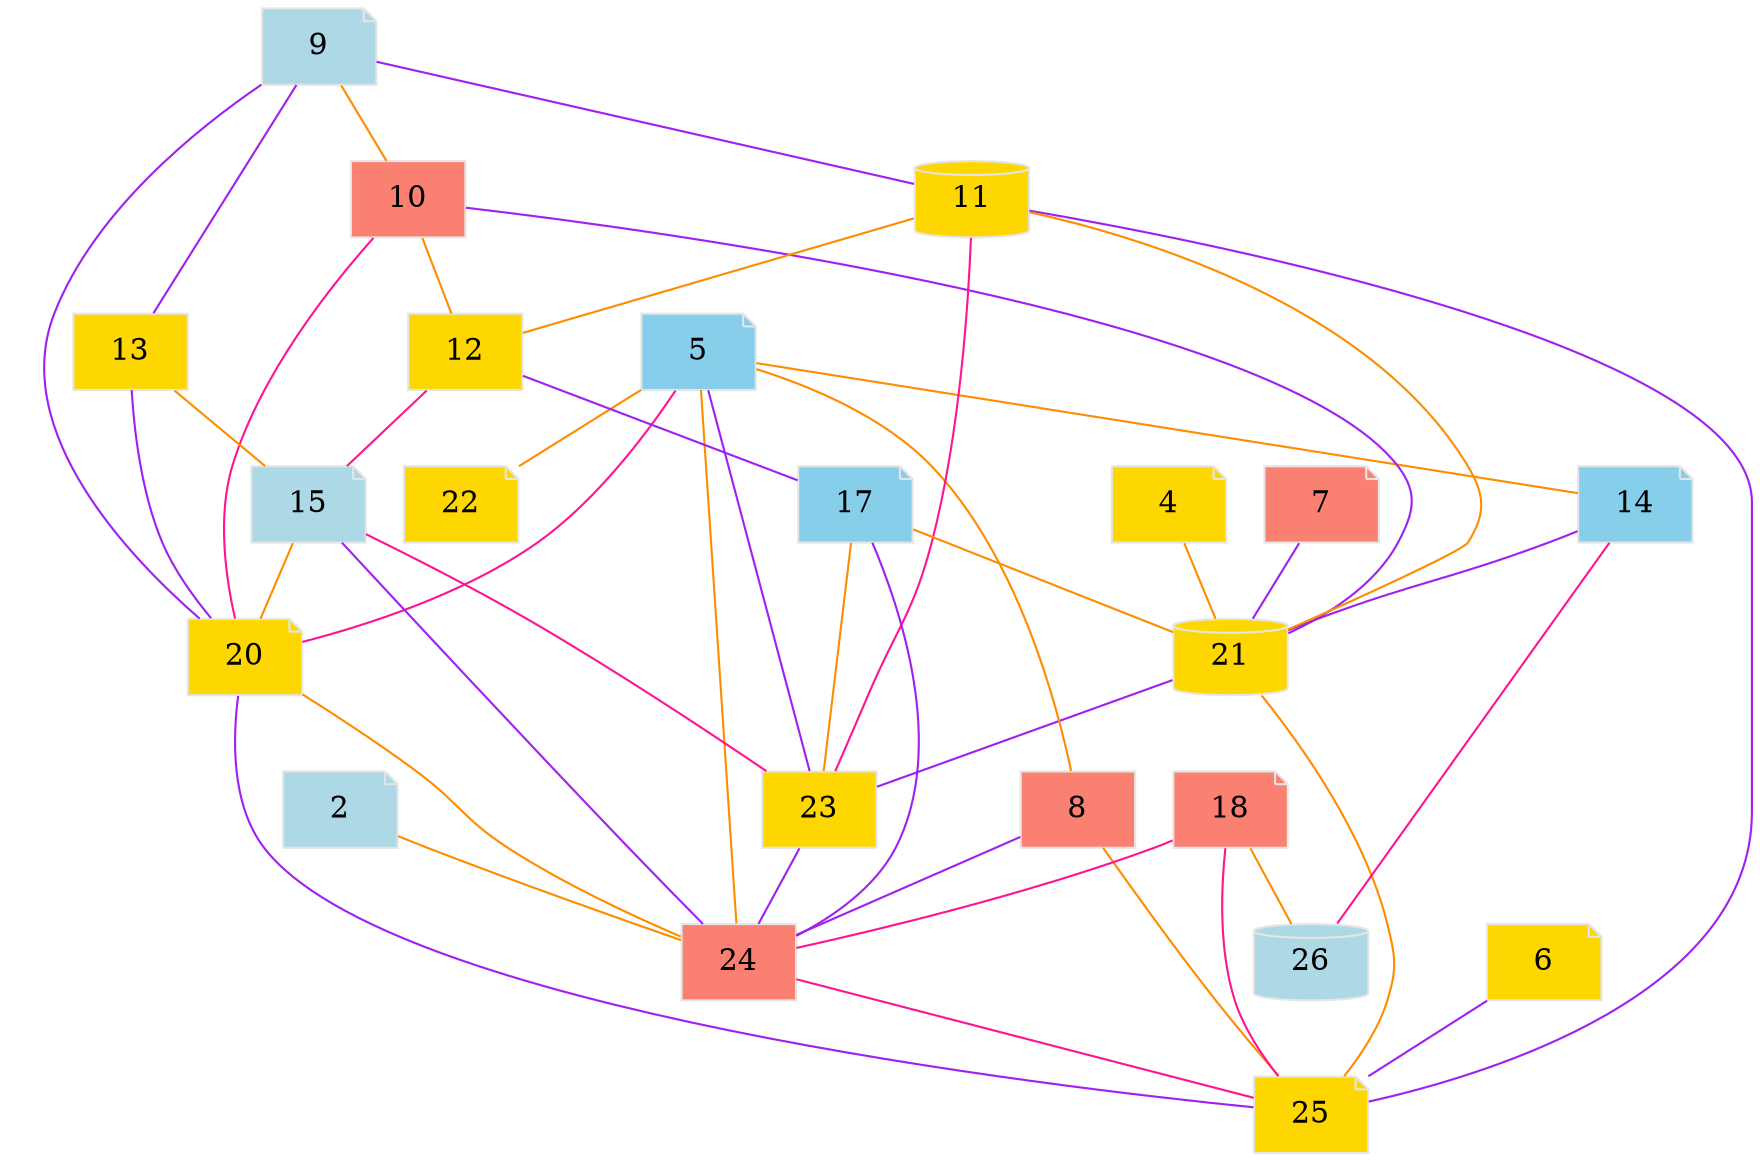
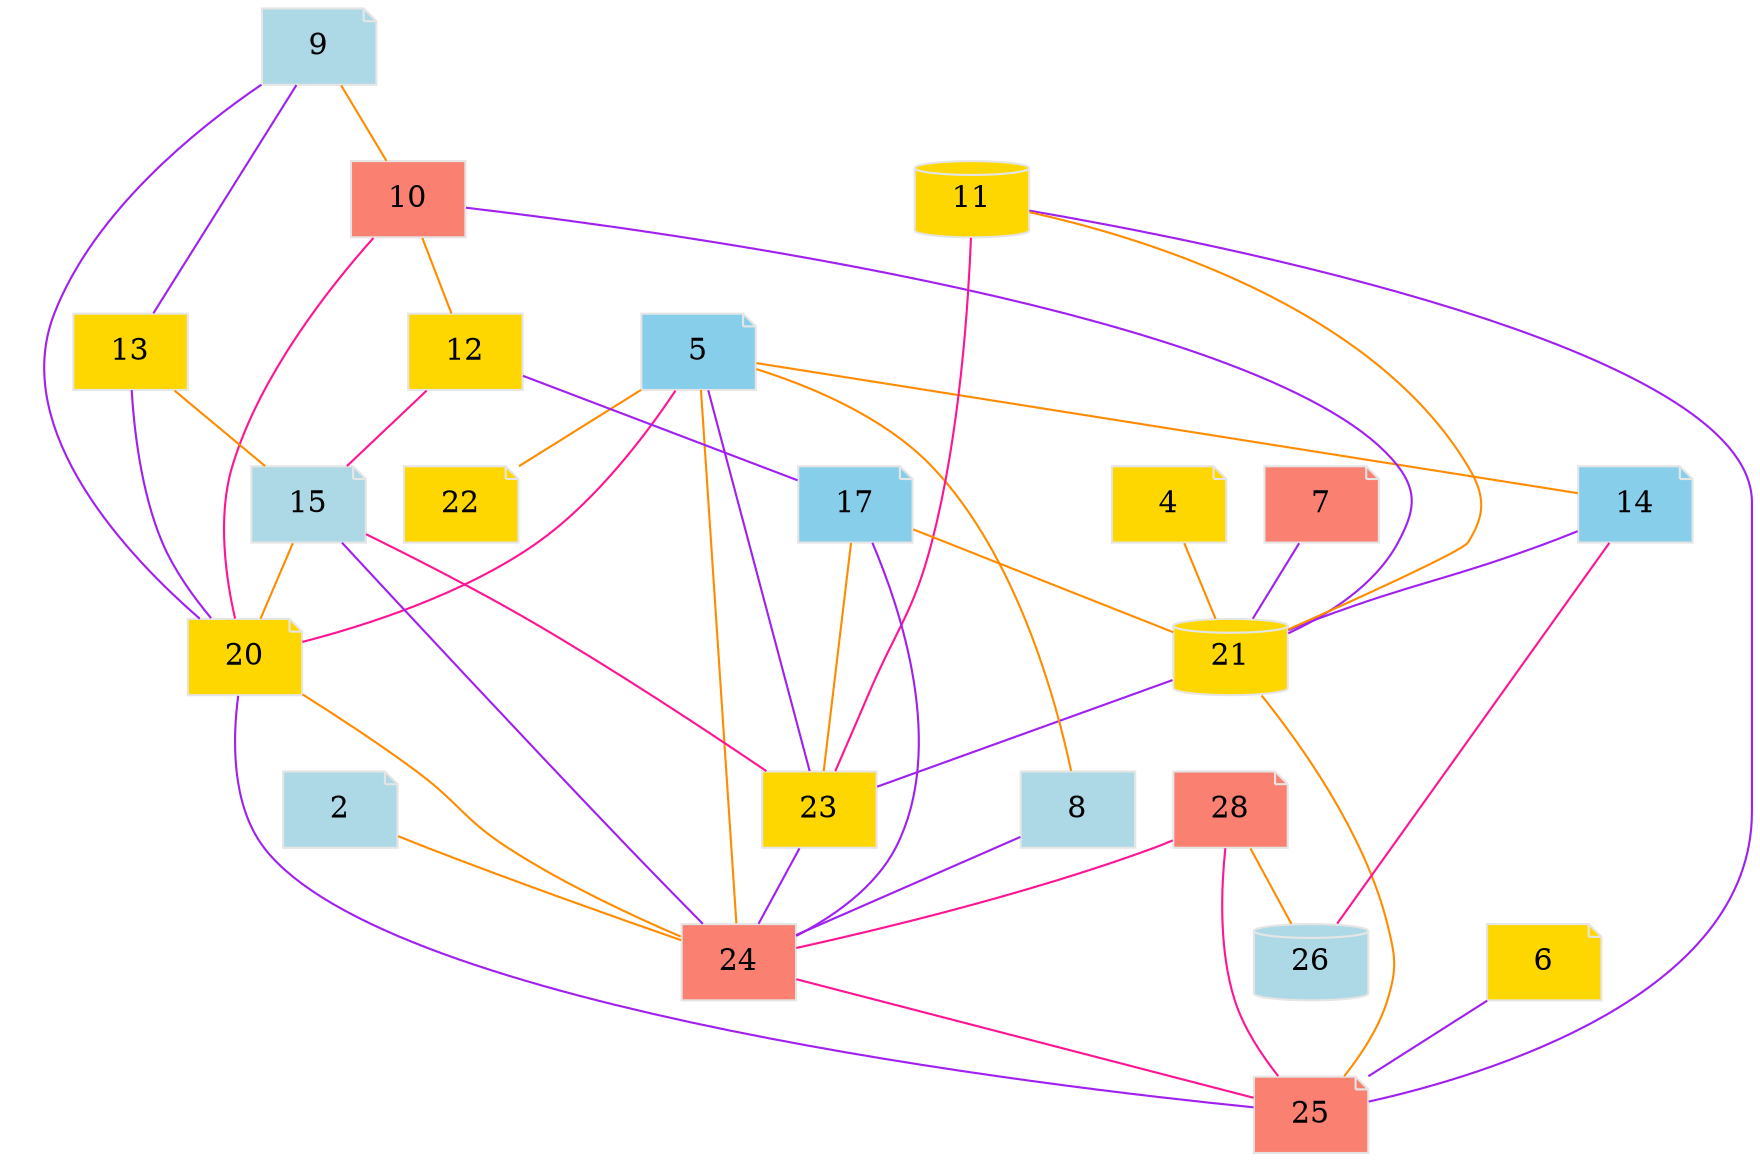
(645, 123) -> none
(718, 276) -> none
(1078, 810) -> (1078, 810)
(1231, 810) -> (1231, 810)
(1188, 964) -> none
(1311, 1115) -> (1311, 1115)
